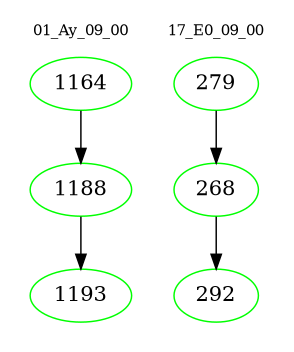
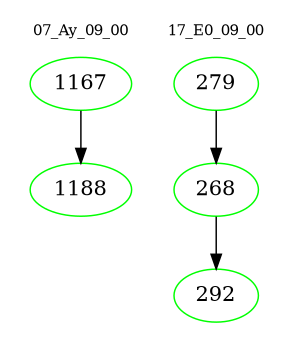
(81, 32) -> (81, 32)
(81, 84) -> (81, 84)
(81, 296) -> none
